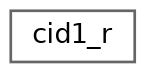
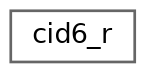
(73, 36) -> (73, 36)
